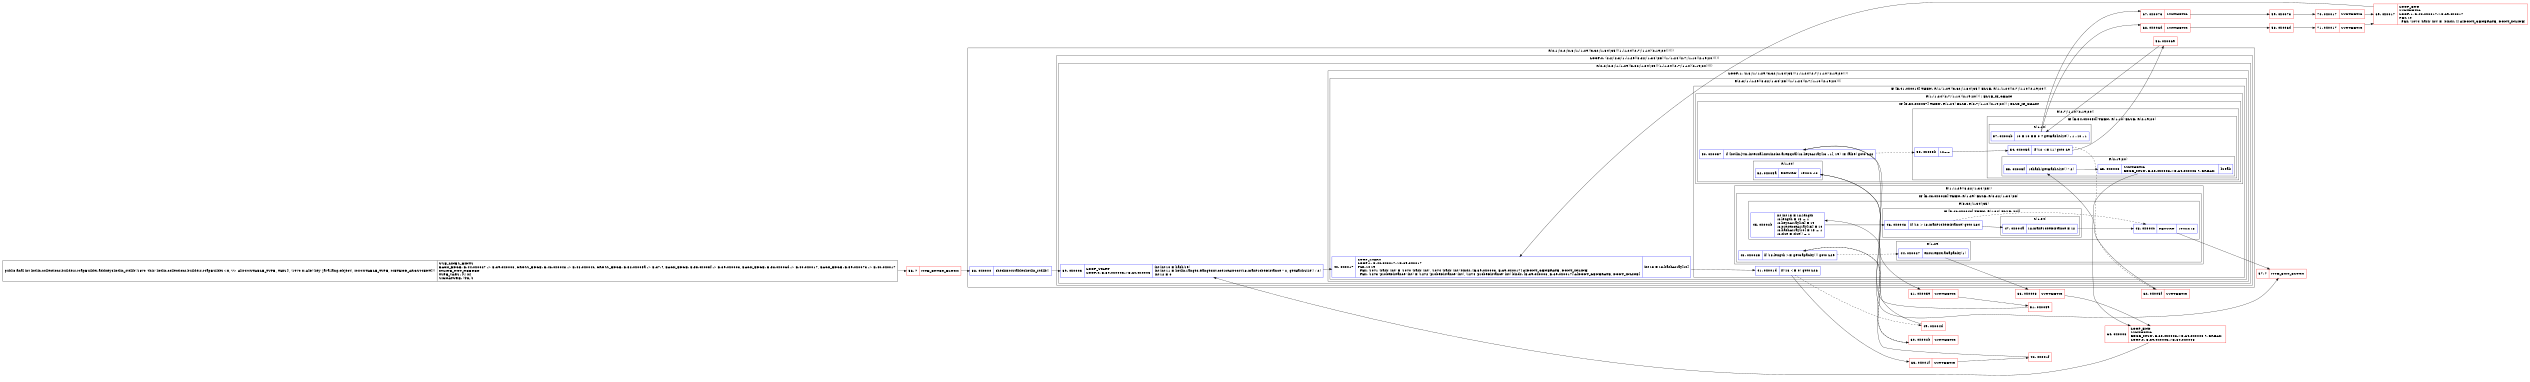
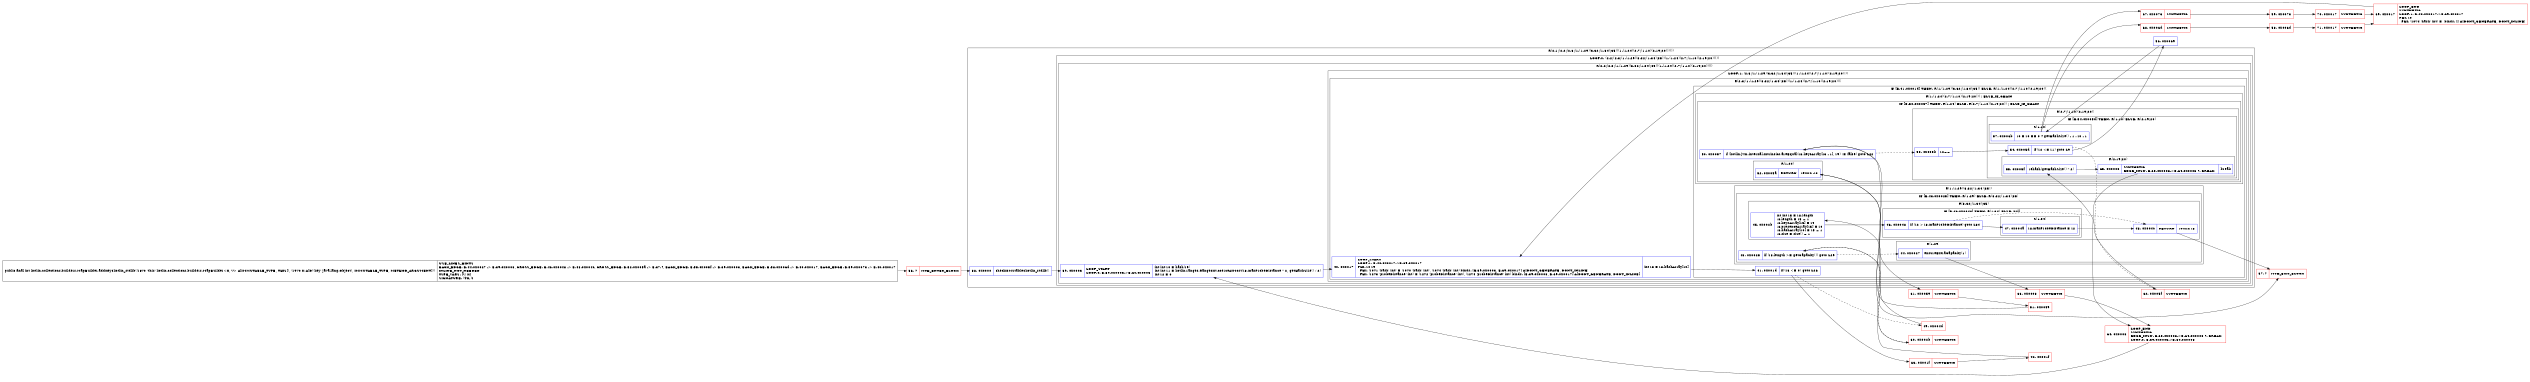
(2165, 41) -> (2165, 41)
